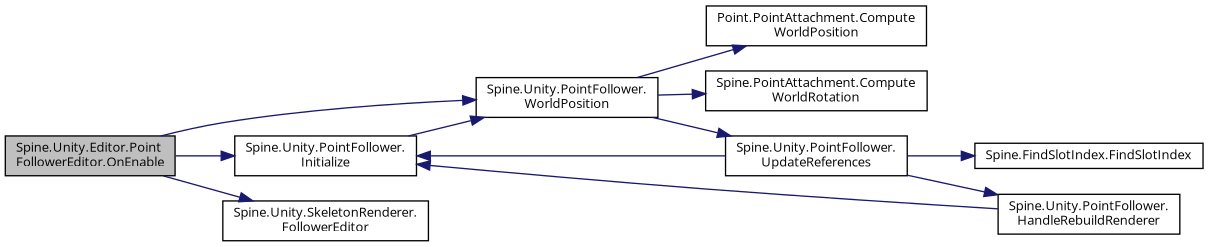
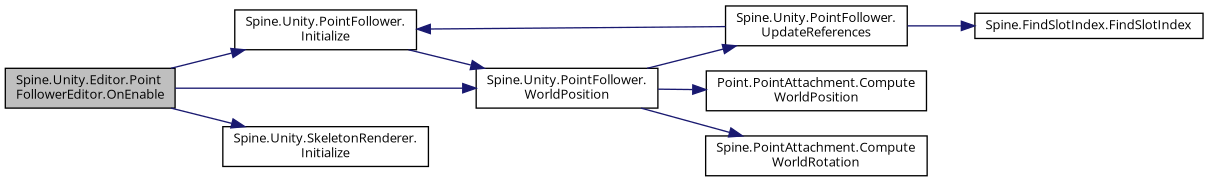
(1089, 214) -> none
(326, 221) -> (326, 147)
